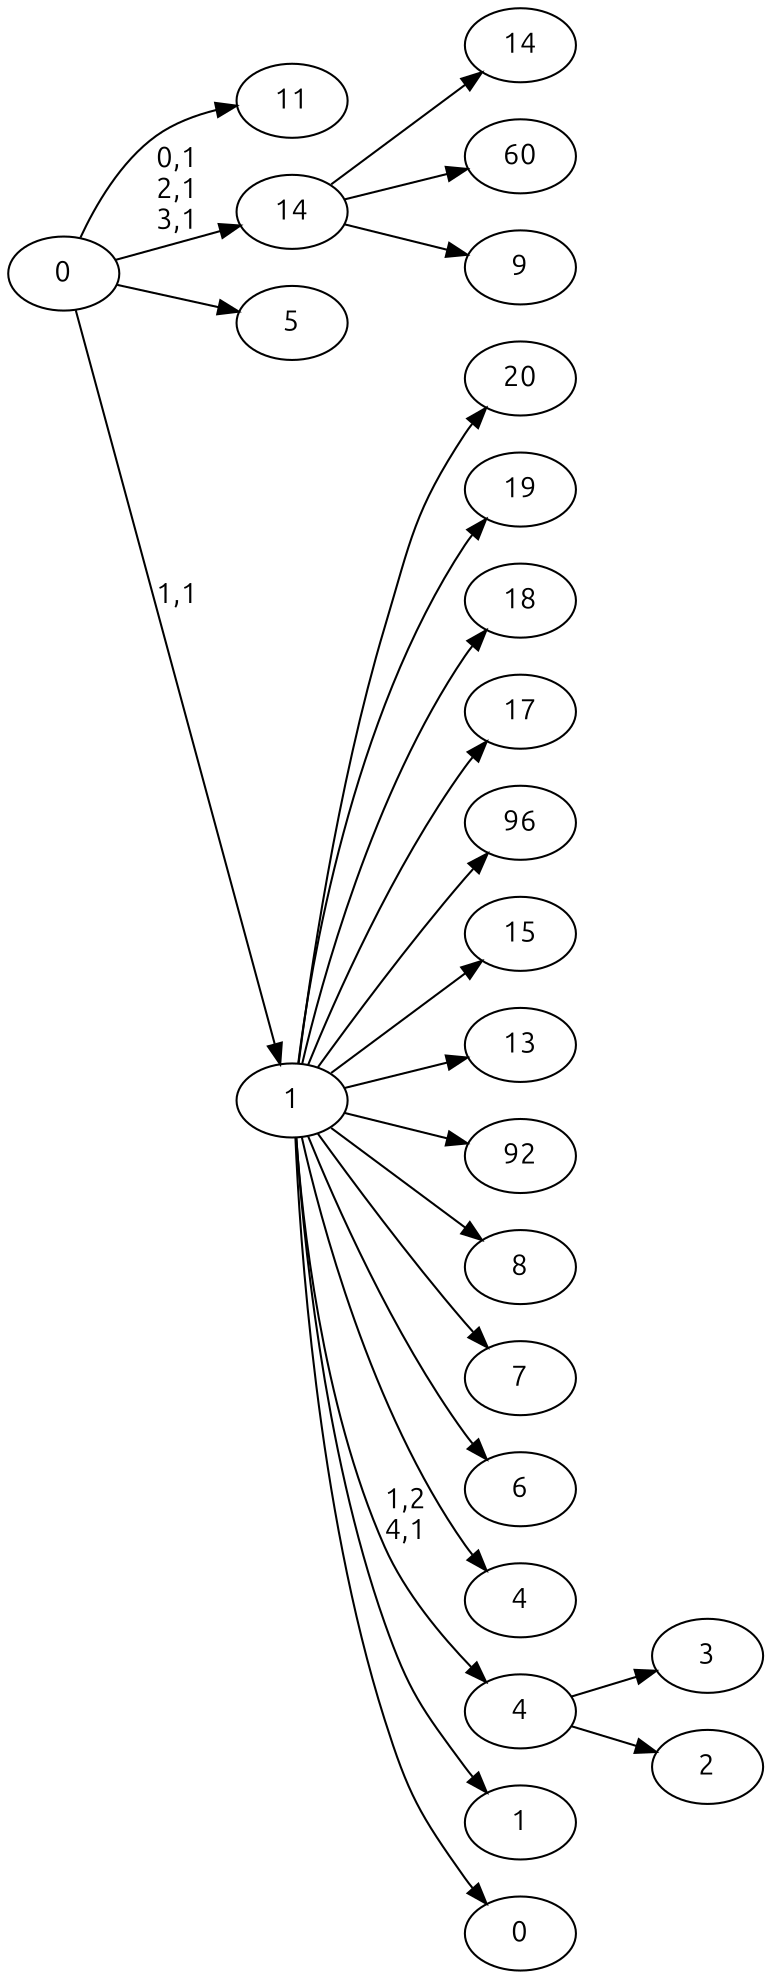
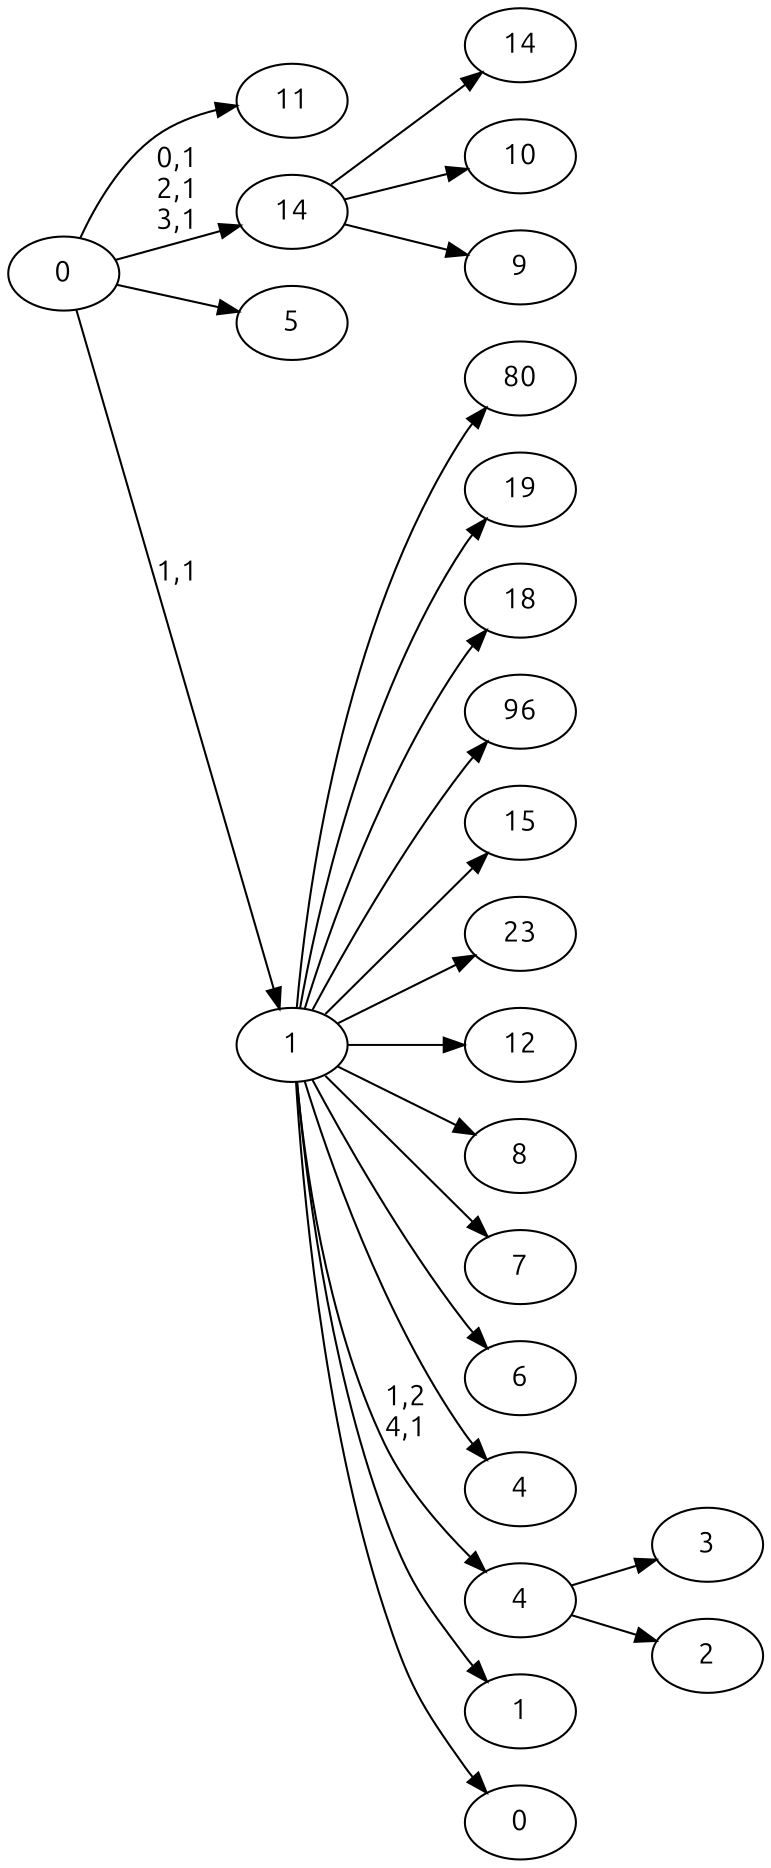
(520, 156) -> (520, 156)
(520, 378) -> (520, 378)
(520, 712) -> none
(520, 1045) -> (520, 934)
(520, 1156) -> (520, 1045)
